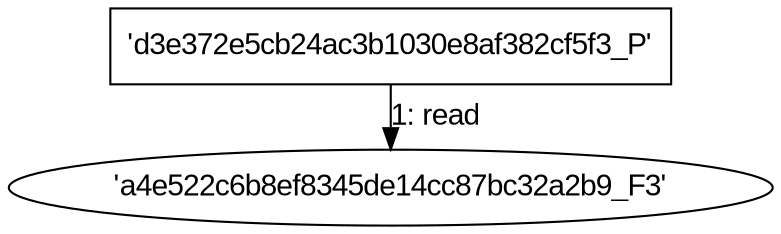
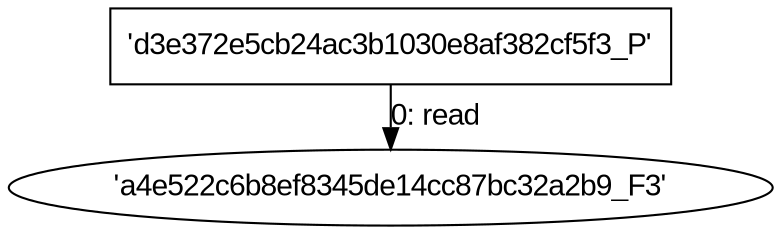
(436, 117) -> (436, 117)
